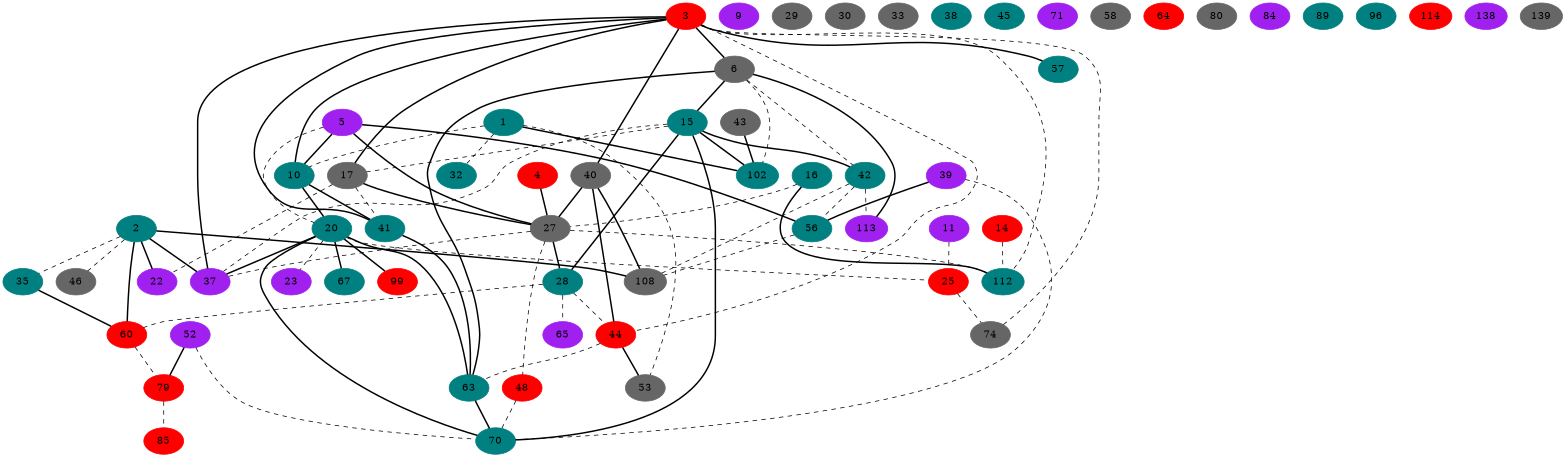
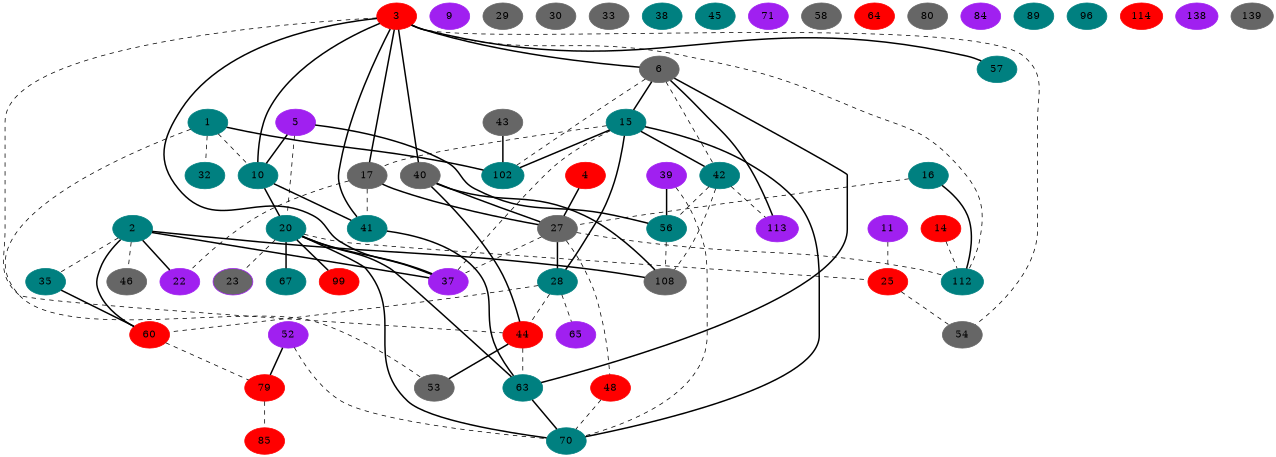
(436, 192) -> none
(291, 282) -> (233, 282)
(990, 335) -> (962, 335)
